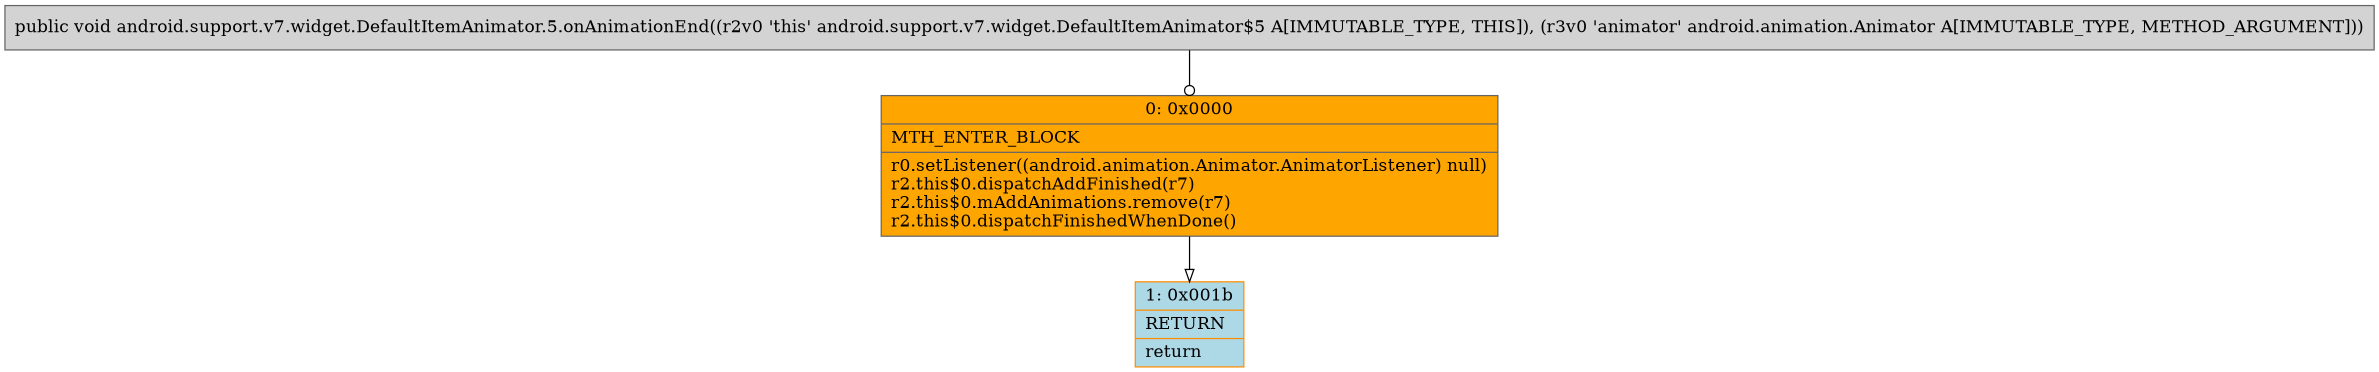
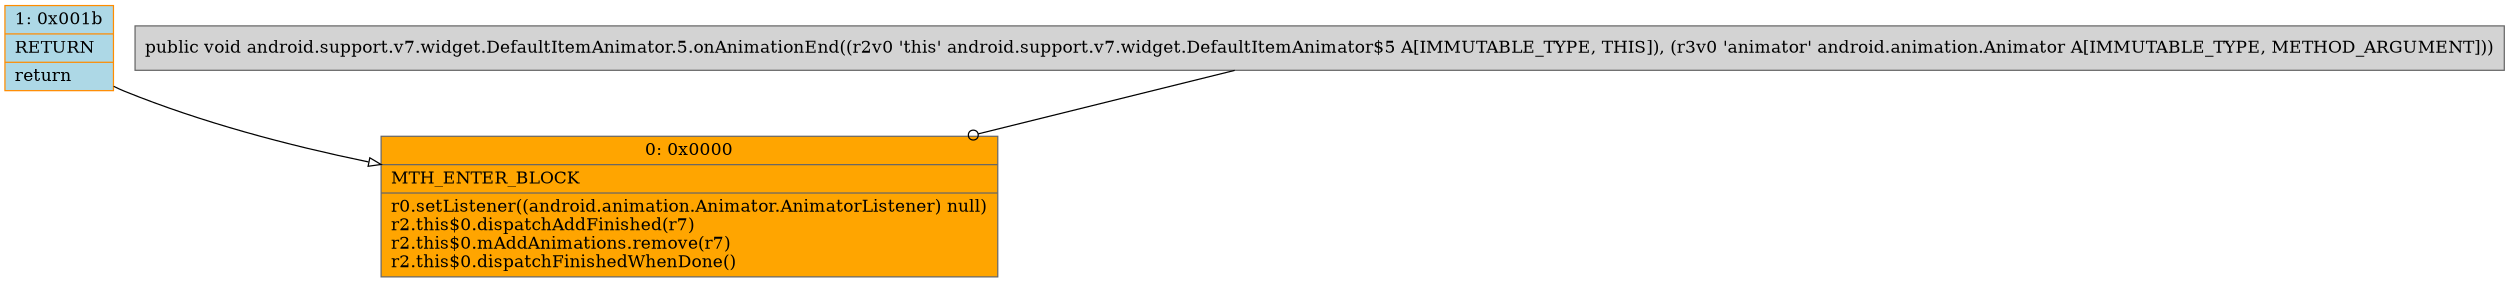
(1190, 253) -> (239, 130)
